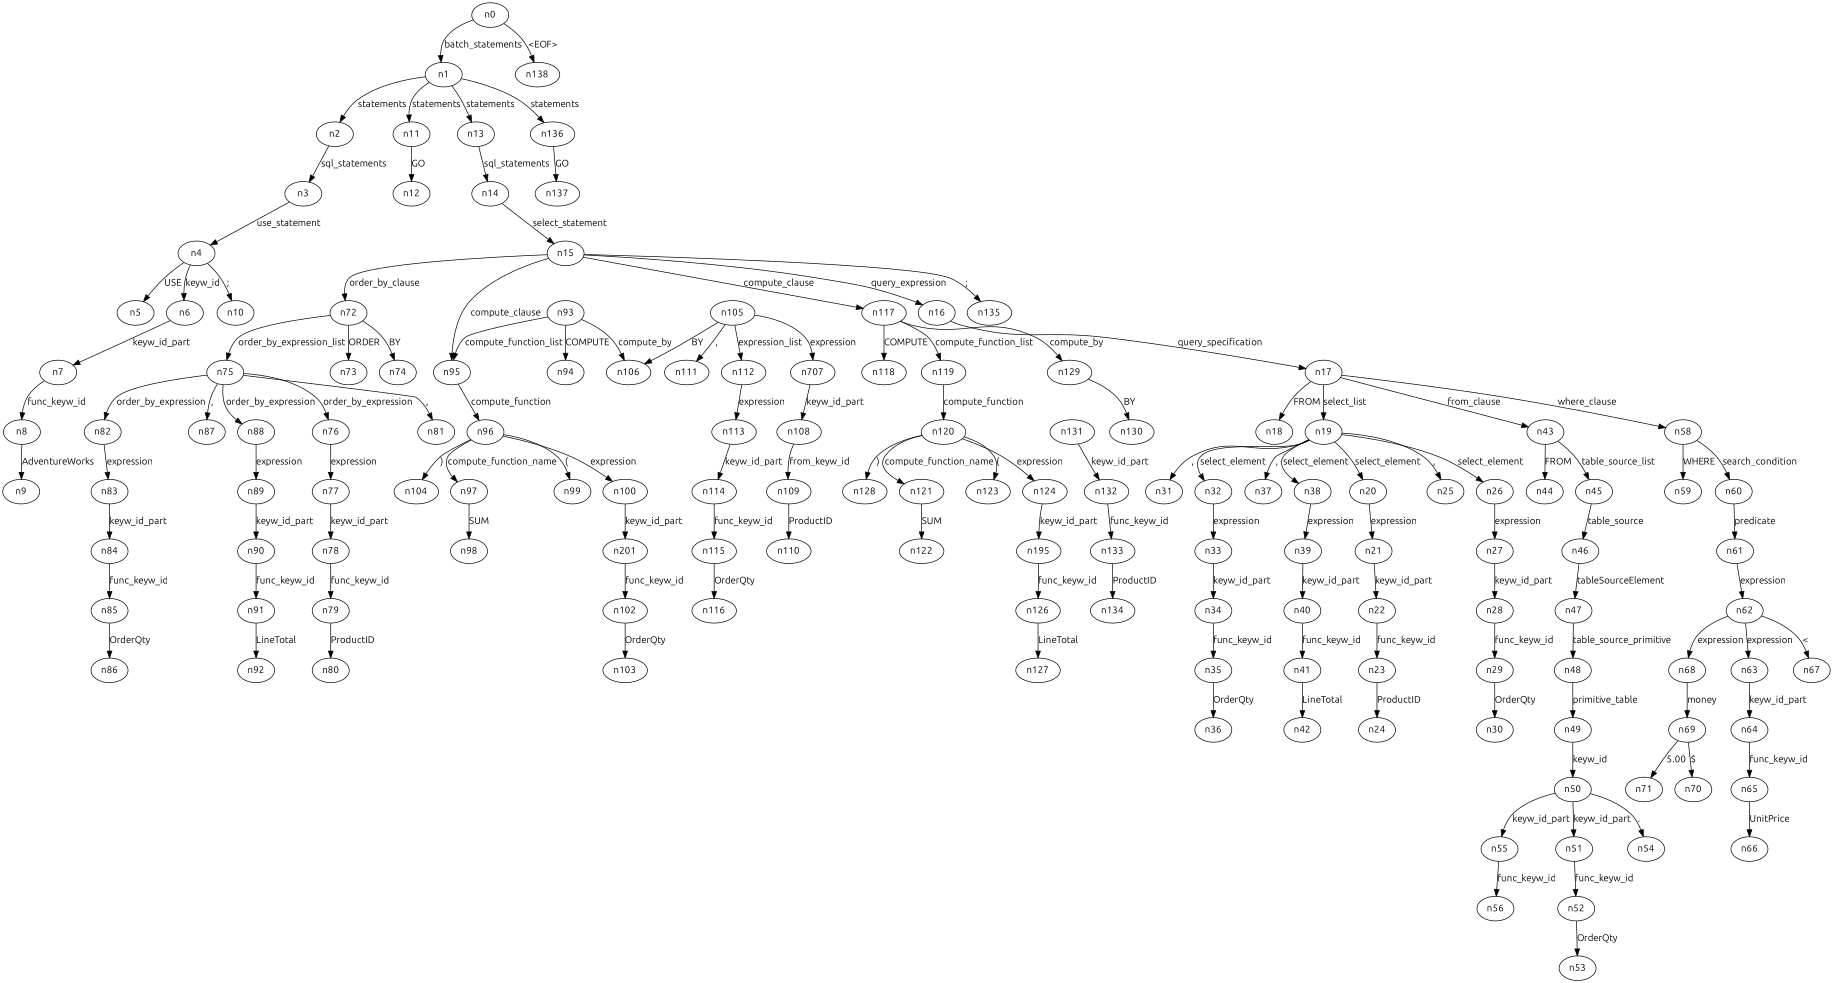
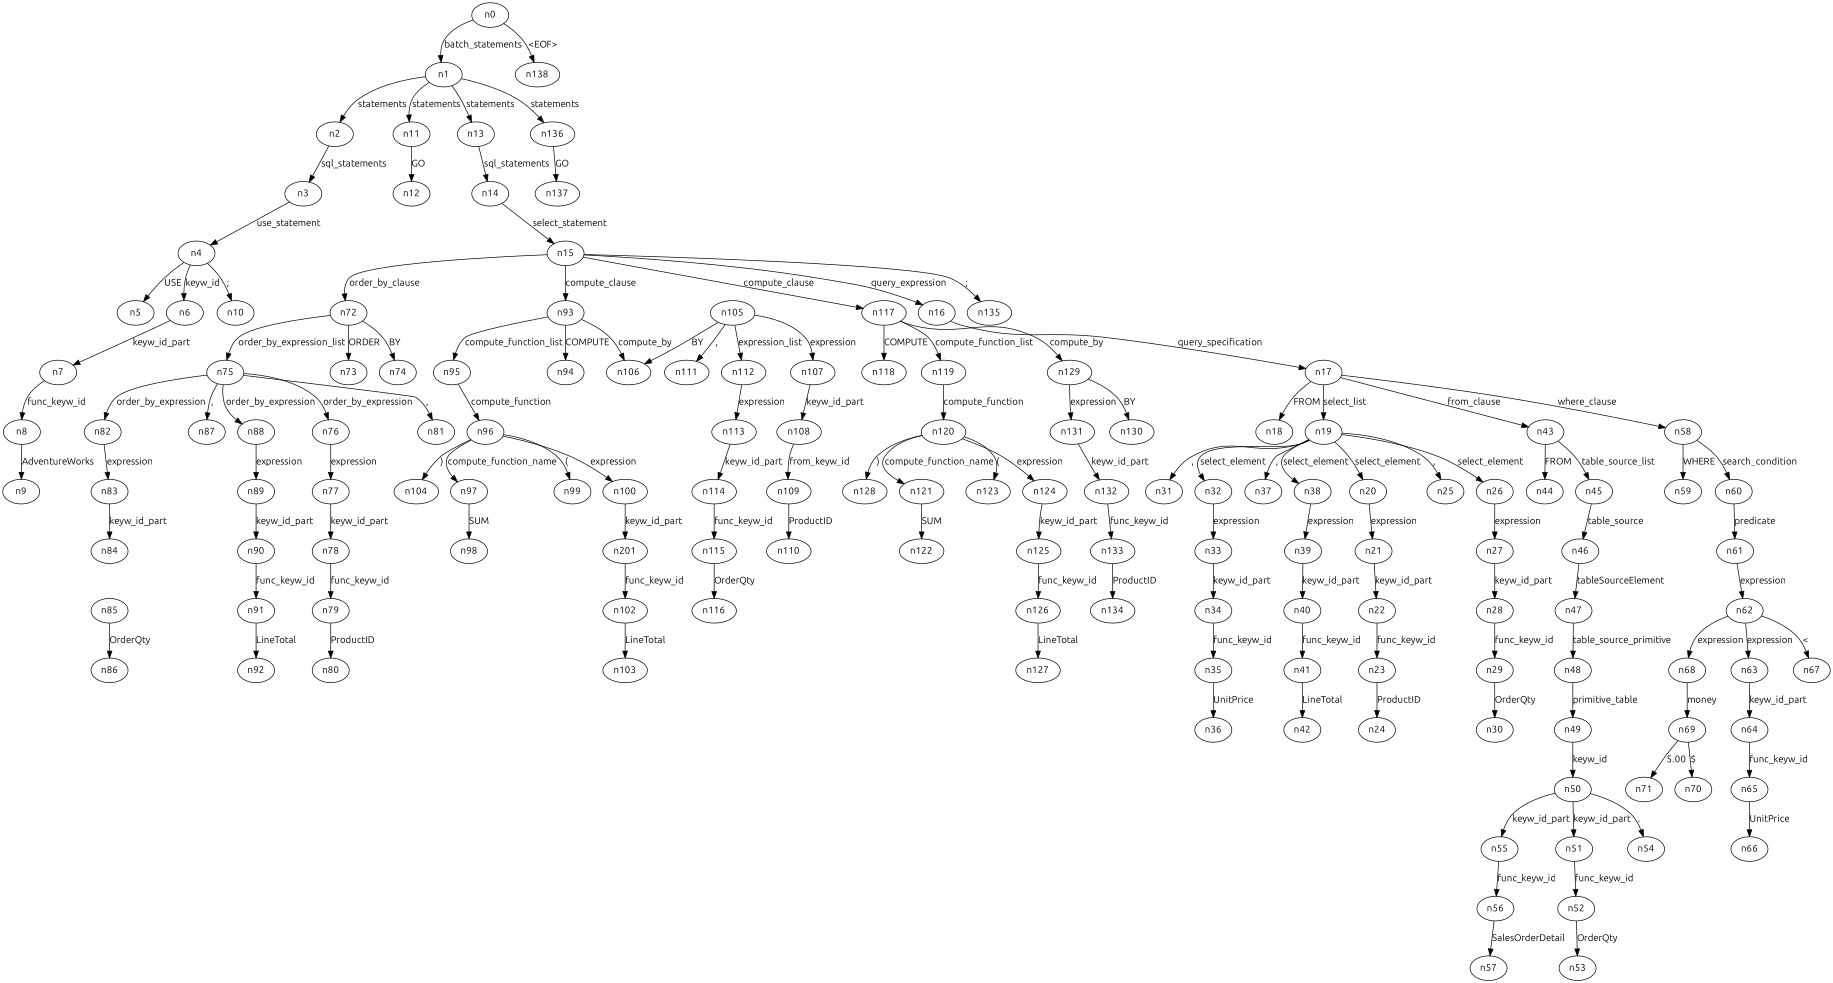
(483, 290) -> (566, 280)
(813, 372) -> (813, 372)
none -> (1070, 399)
(1039, 551) -> (1039, 551)
(110, 578) -> none
(645, 641) -> (645, 641)
(1234, 700) -> (1234, 700)
none -> (1489, 968)
